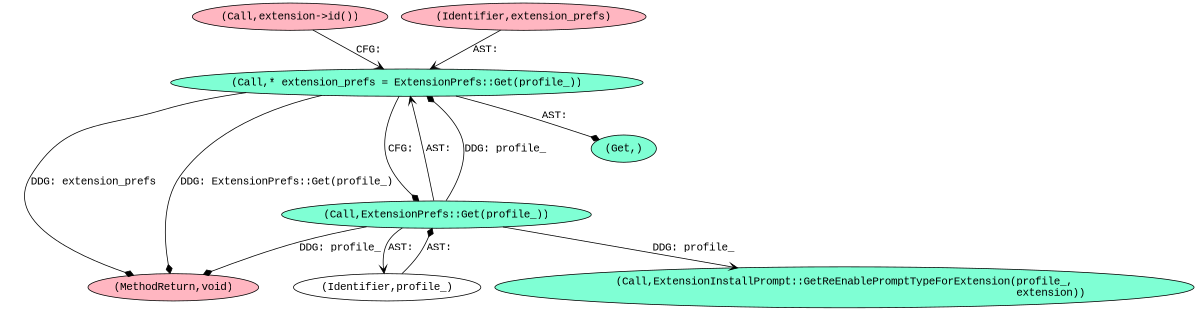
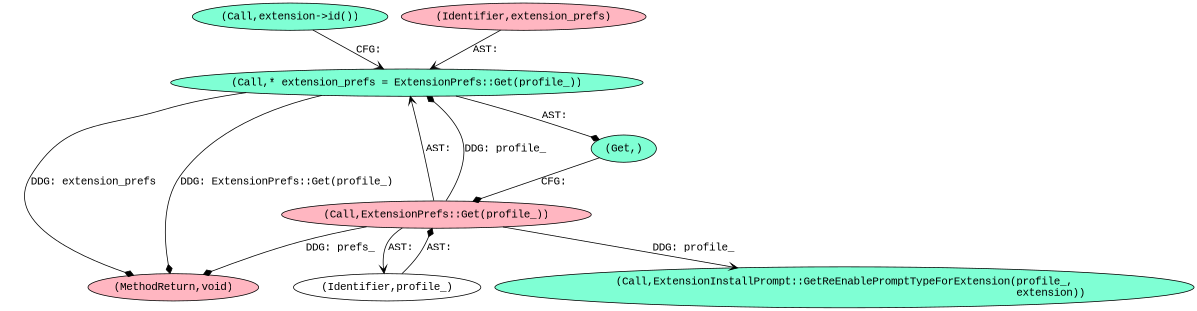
(290, 17) -> (290, 17)
(385, 148) -> (541, 178)
(436, 215) -> (436, 215)
(340, 248) -> (340, 248)
